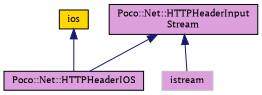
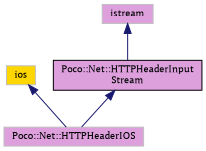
(74, 19) -> (21, 75)
(186, 58) -> (128, 47)
(74, 81) -> (74, 137)
